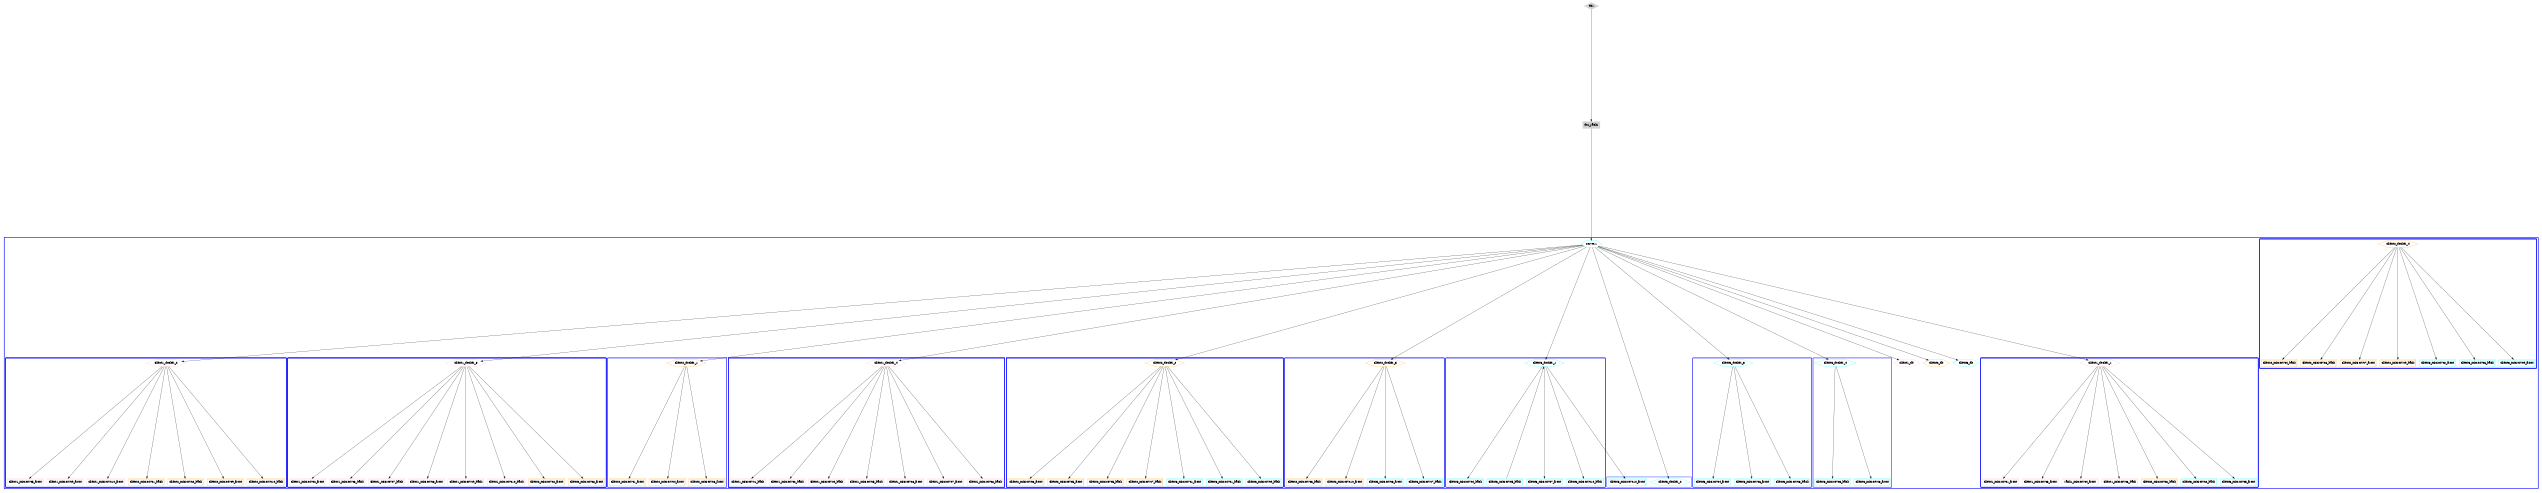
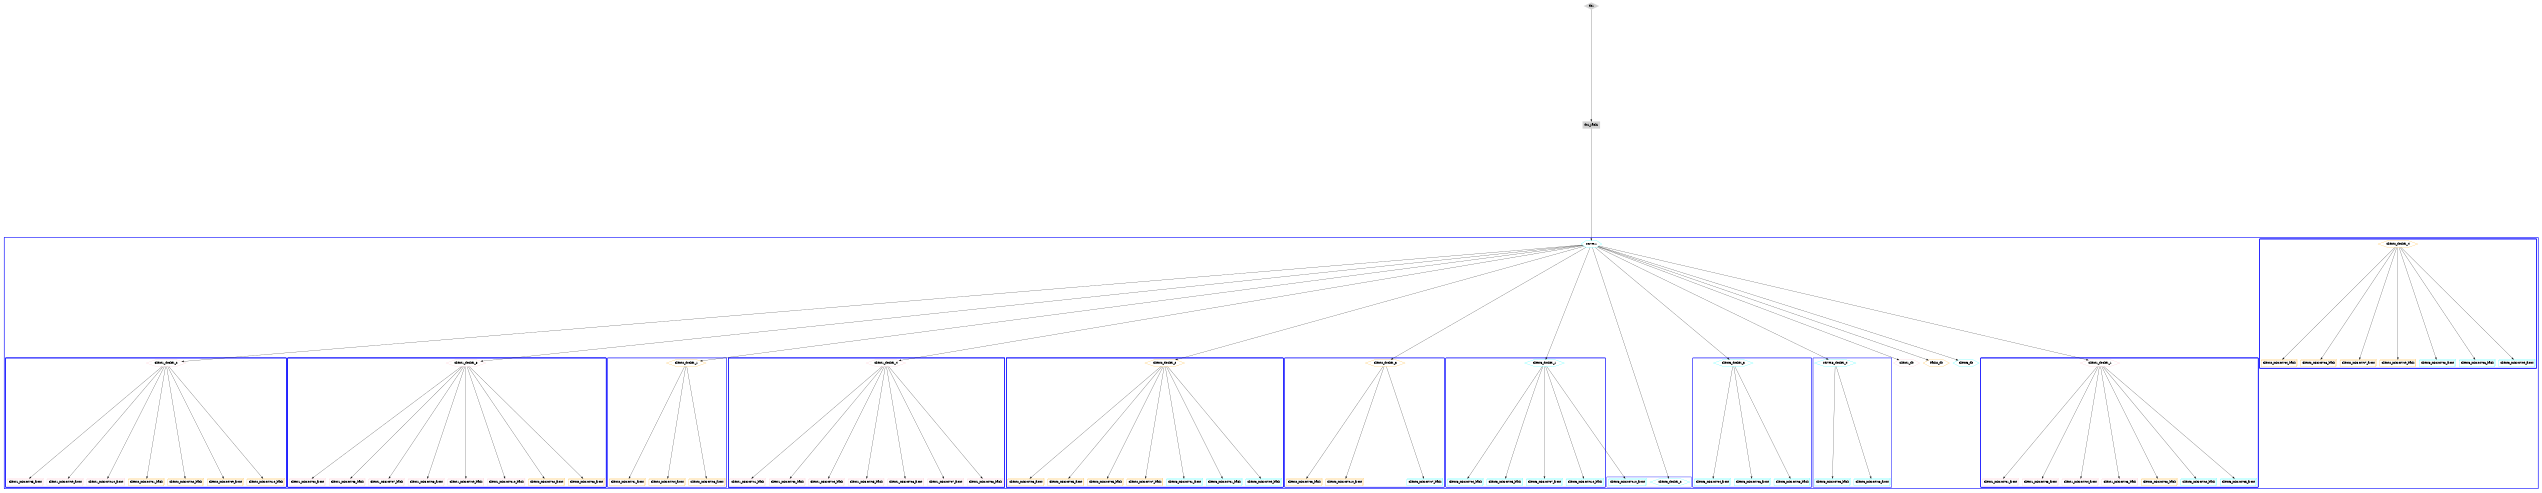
(1835, 363) -> (1835, 363)
(1936, 363) -> (1936, 363)
(1526, 424) -> (1524, 421)
(1385, 482) -> none
(2080, 482) -> (2080, 482)
